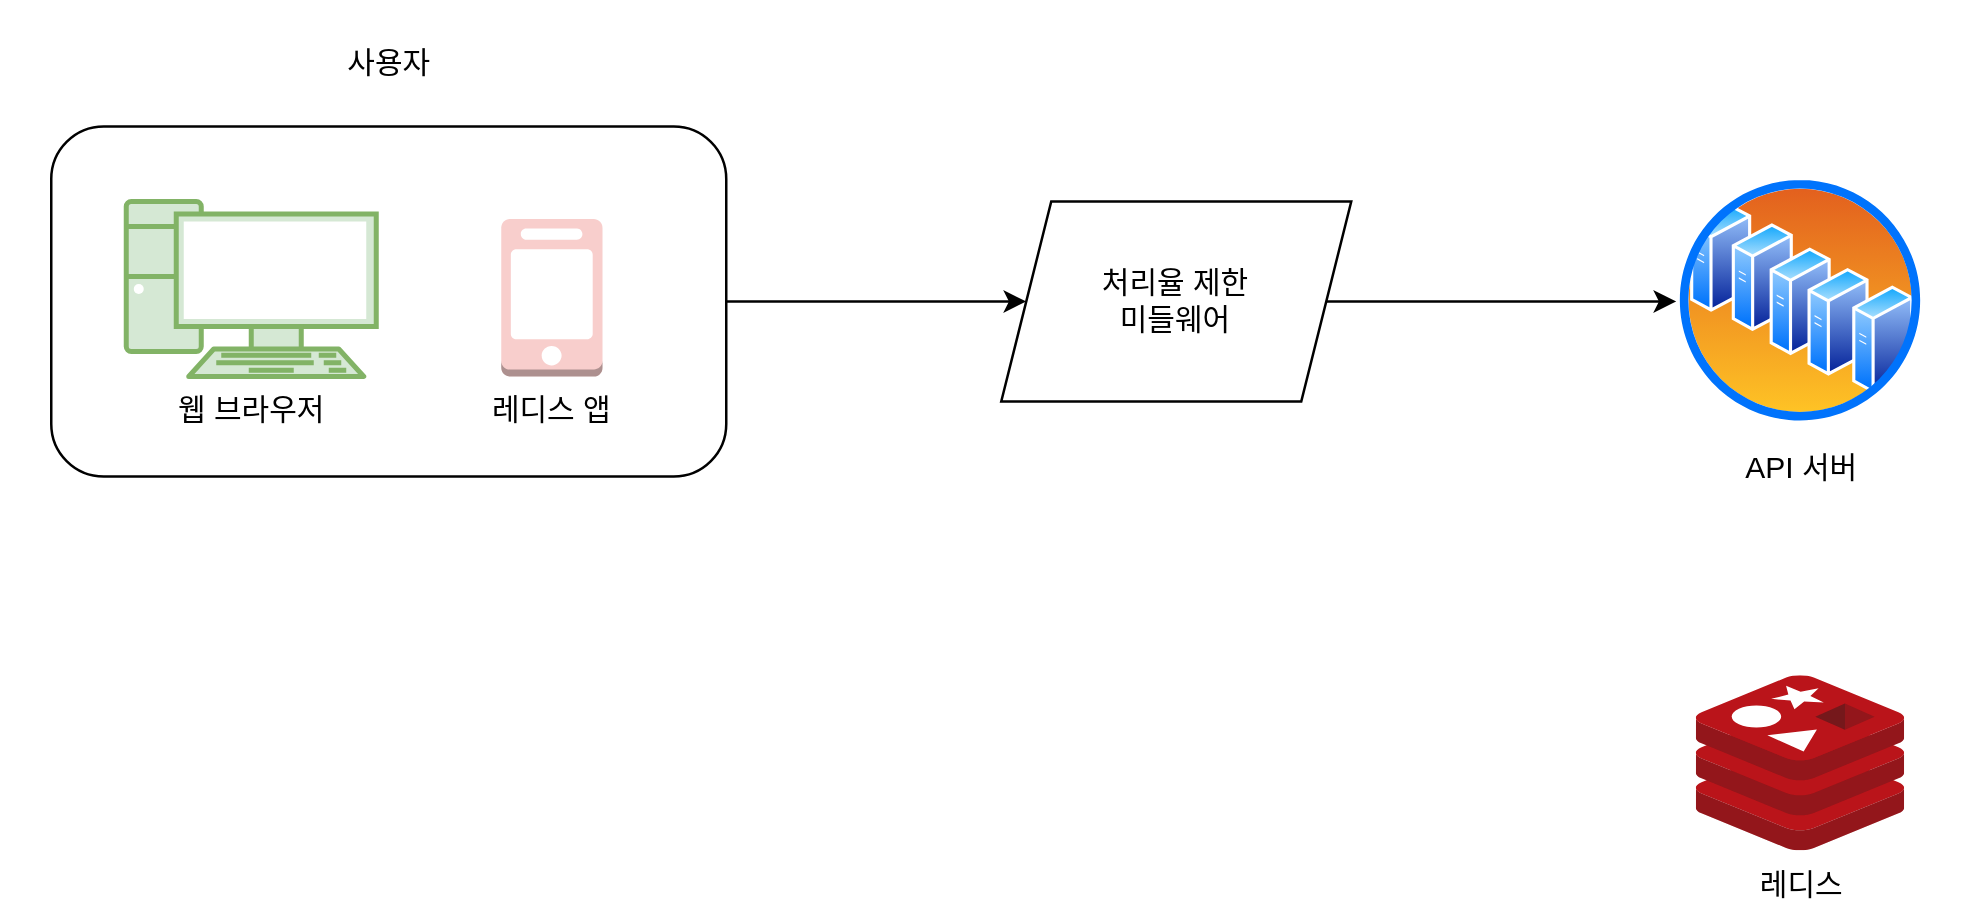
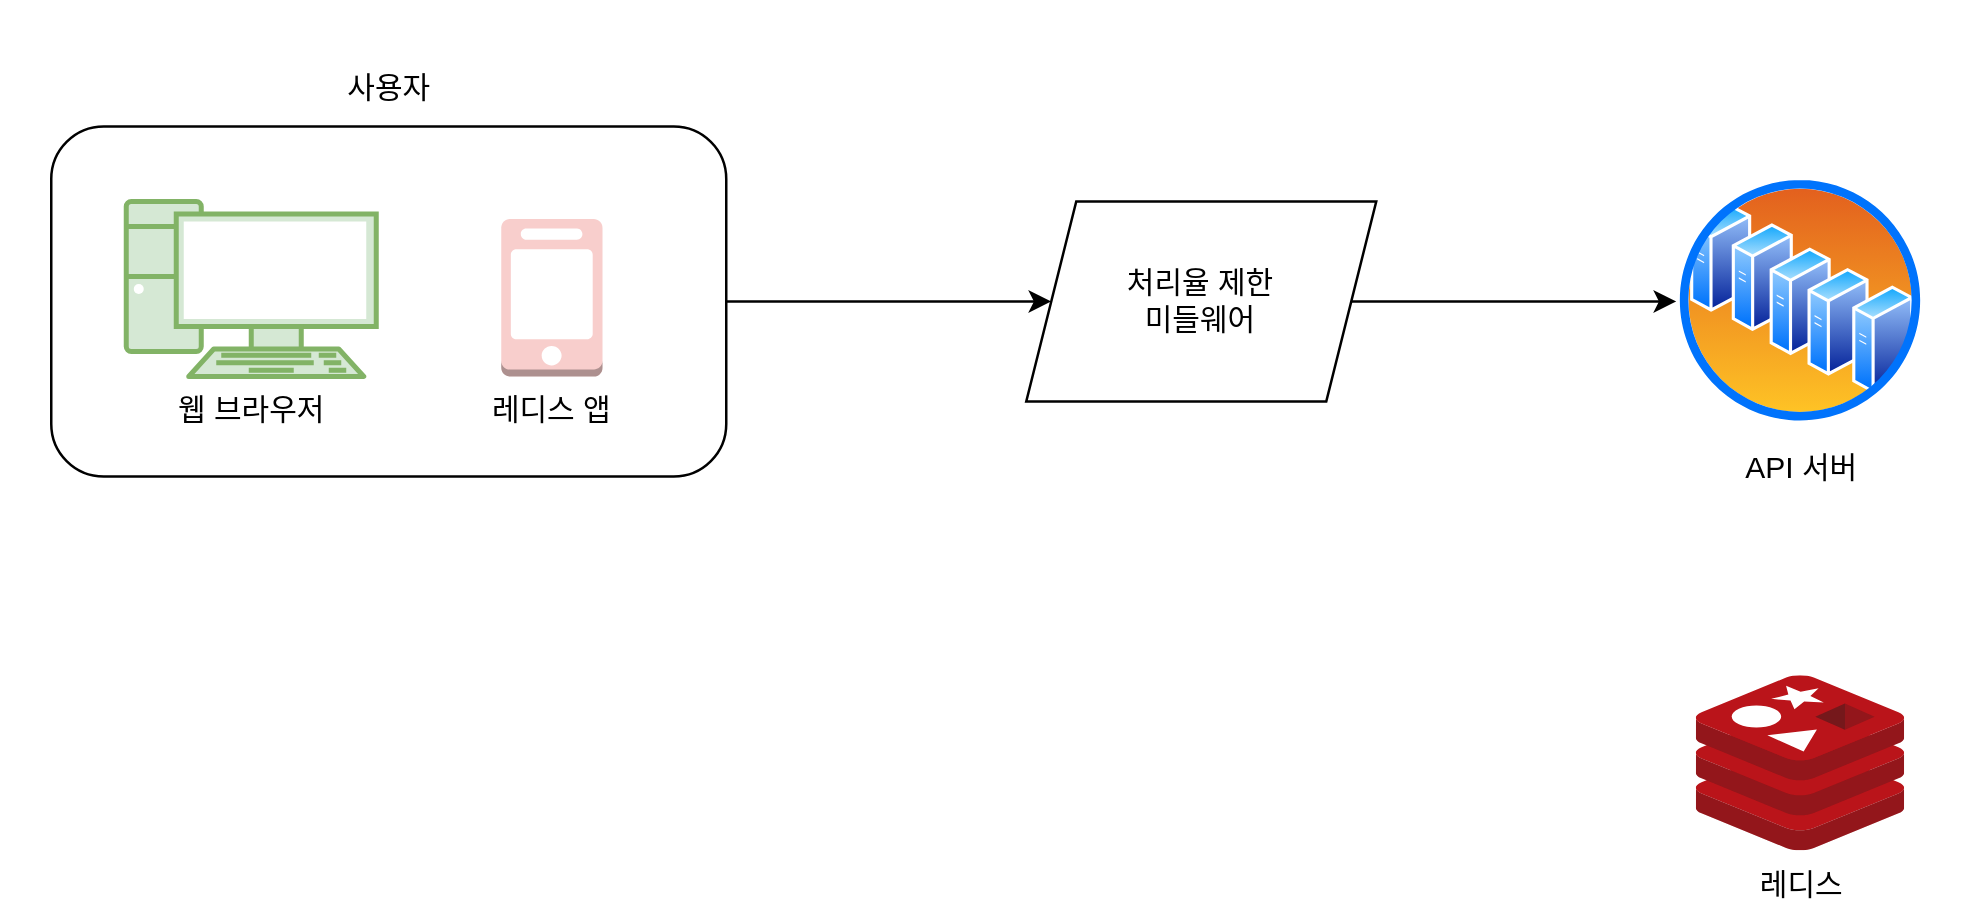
(389, 64) -> (389, 89)
(1176, 301) -> (1201, 301)
